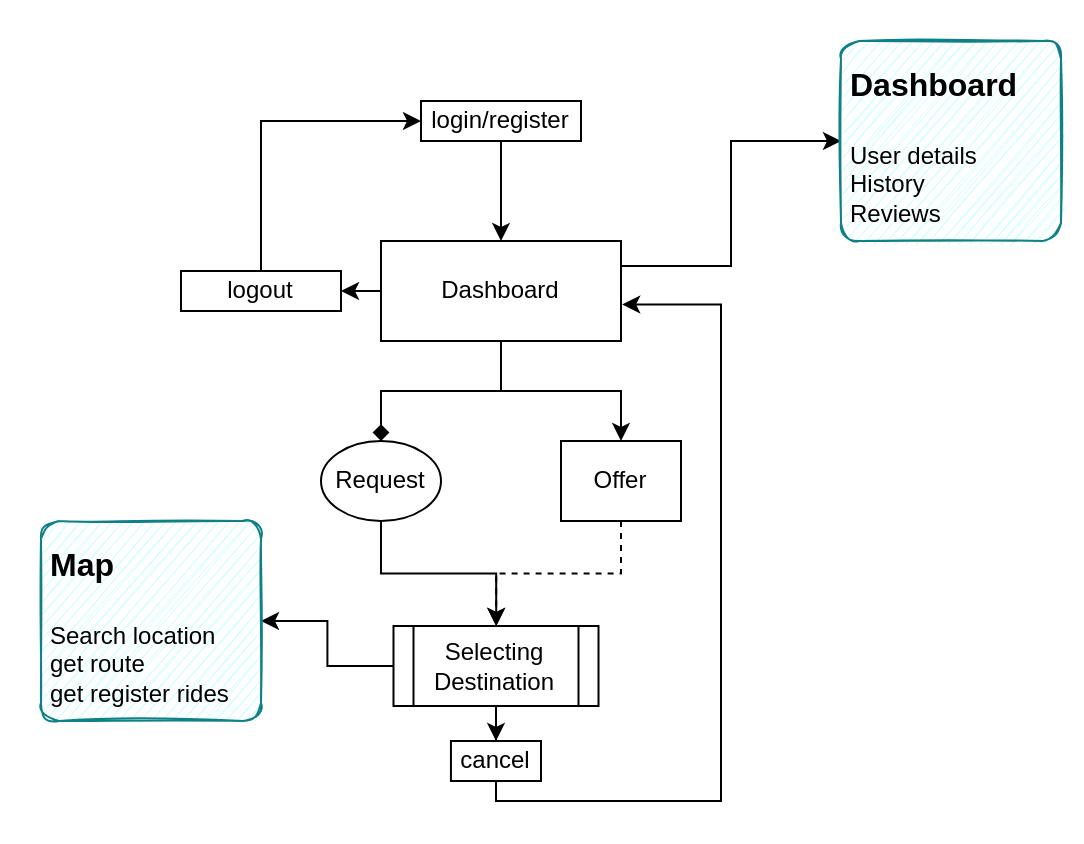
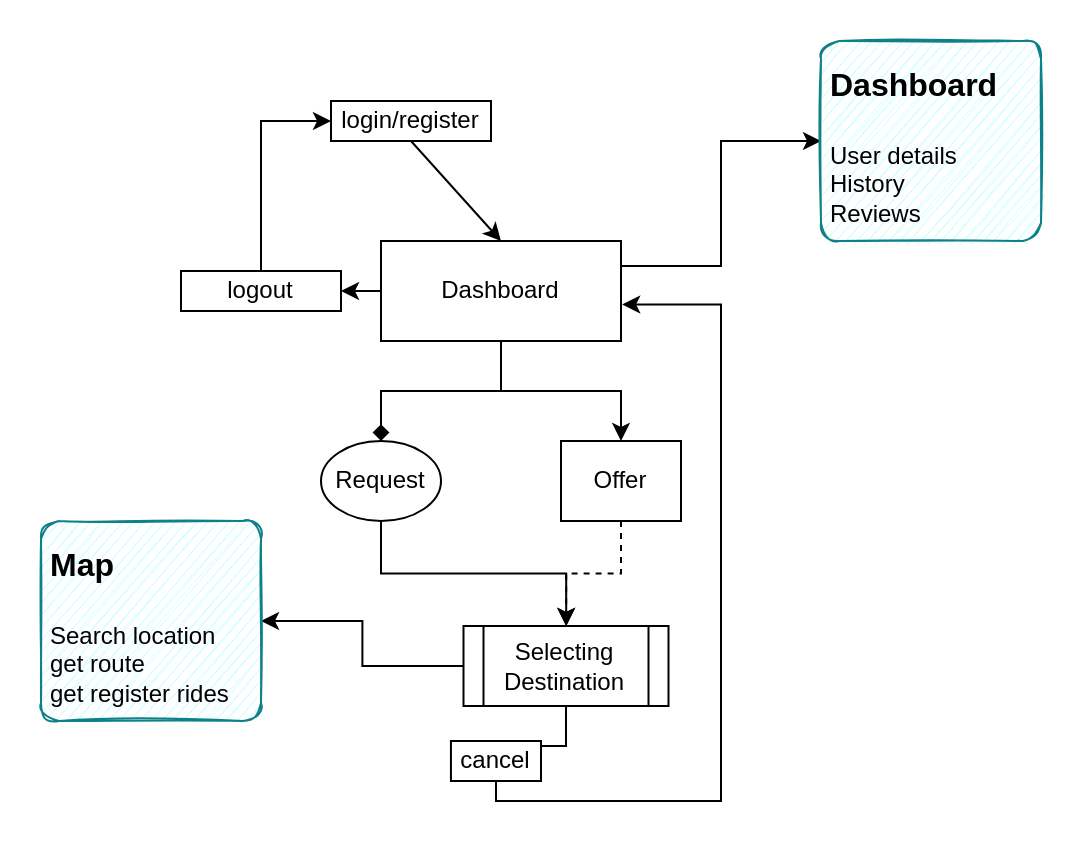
(501, 121) -> (411, 121)
(951, 141) -> (931, 141)
(496, 666) -> (566, 666)
